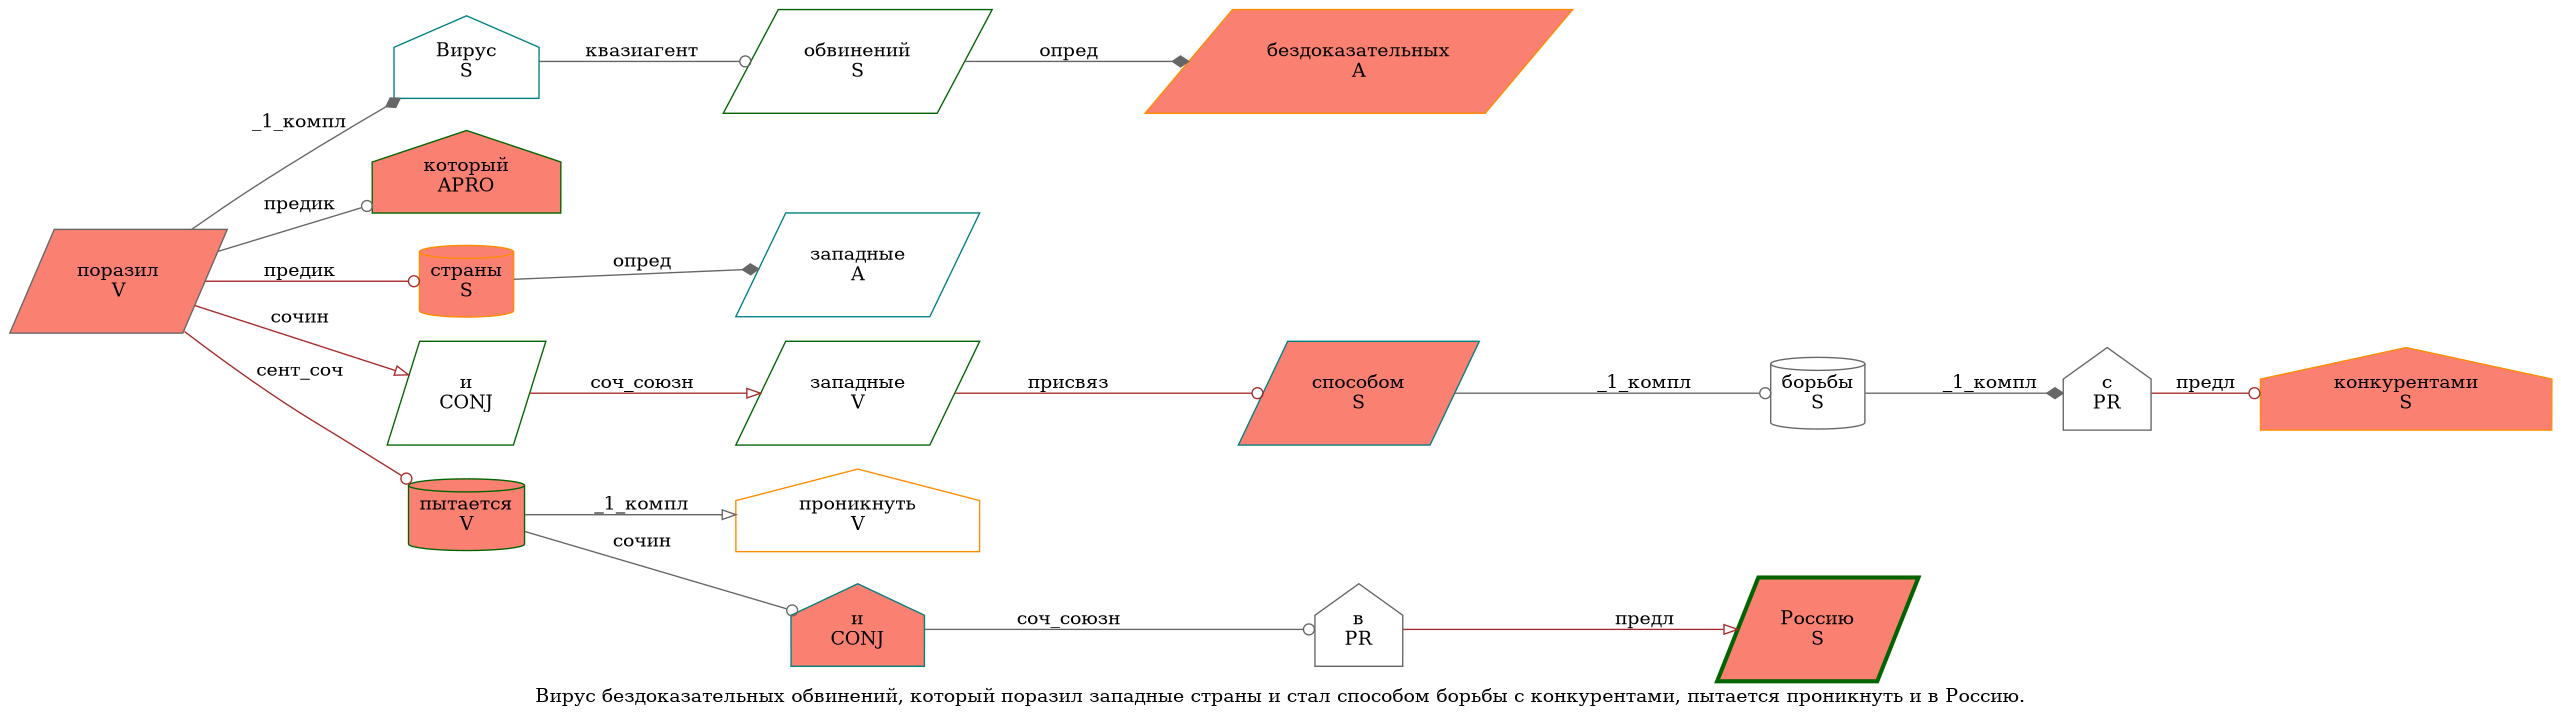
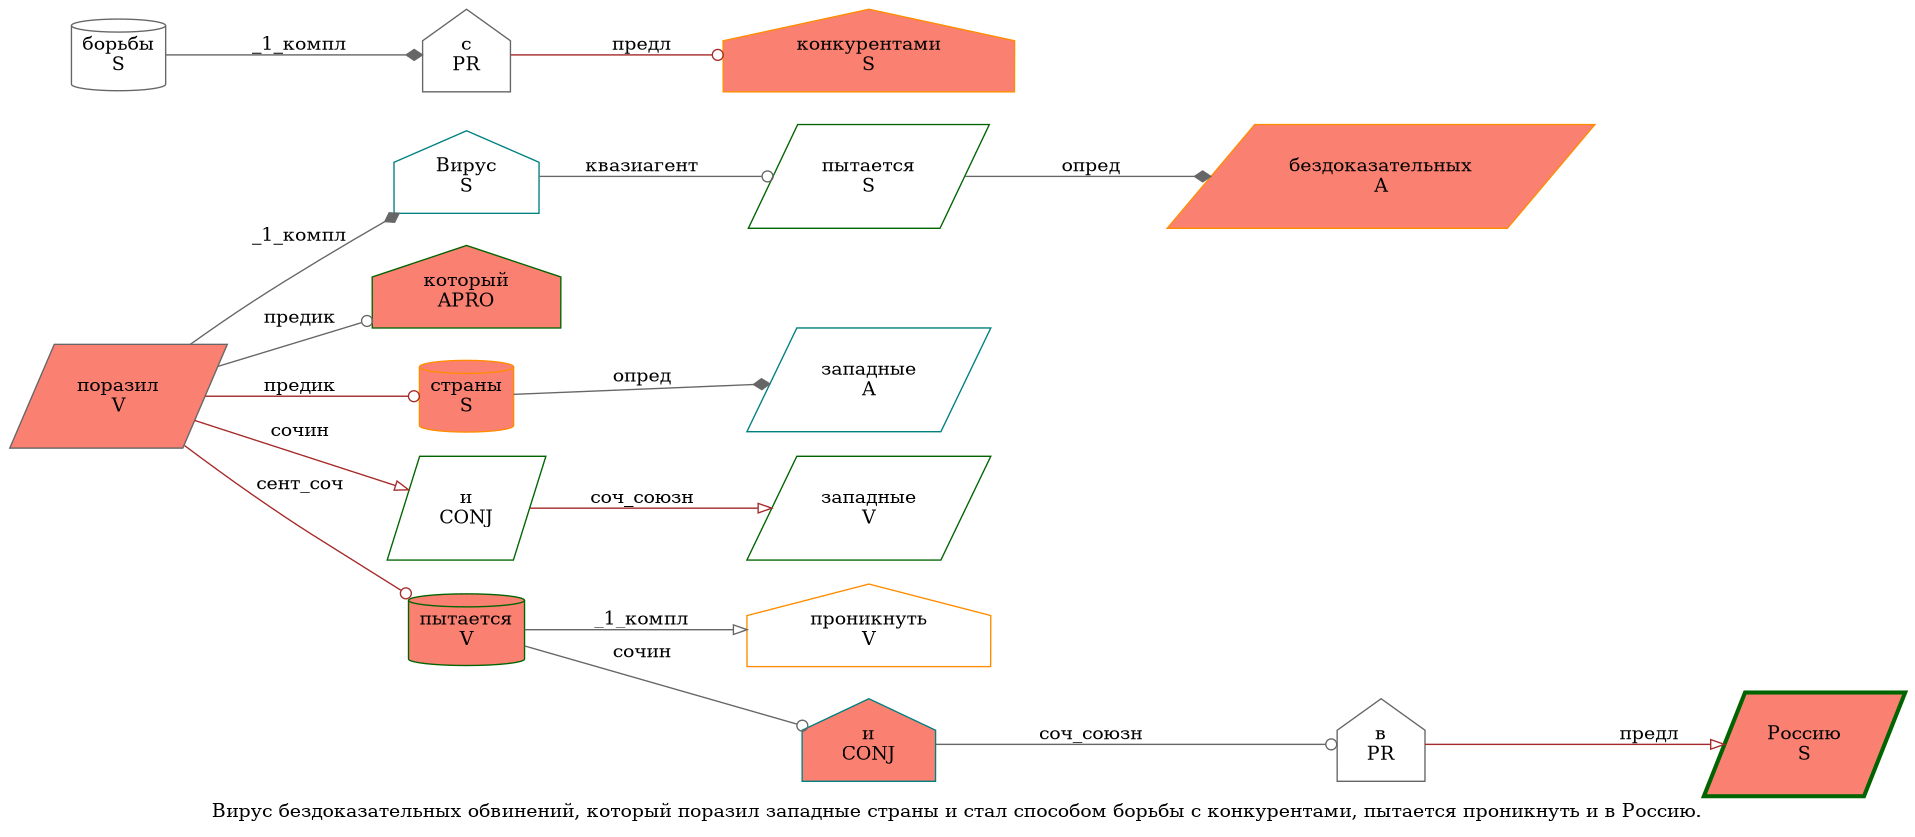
(858, 61) -> (869, 176)
(1359, 393) -> none
